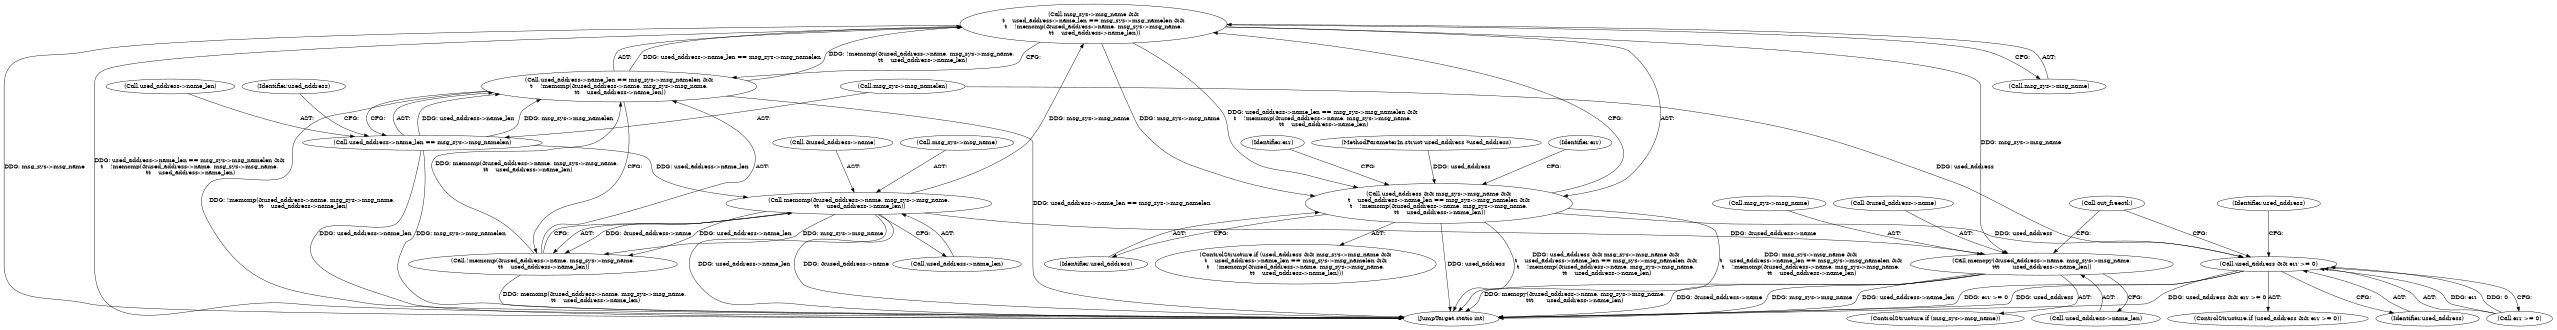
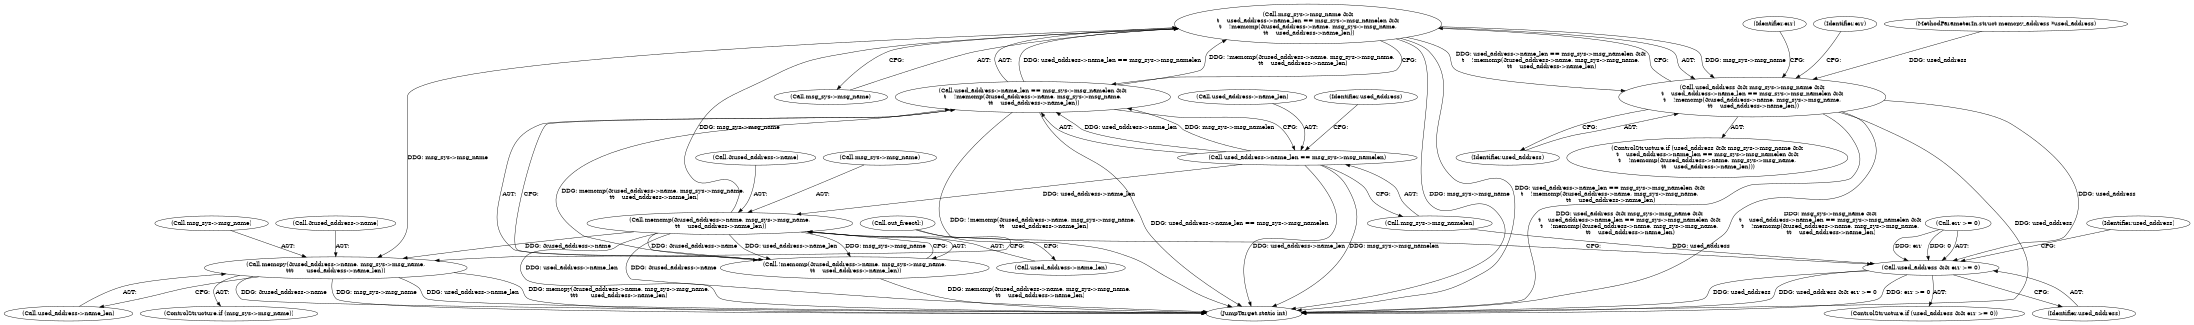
(1426, 143) -> (2006, 24)
none -> (1364, 187)
(2449, 278) -> none
